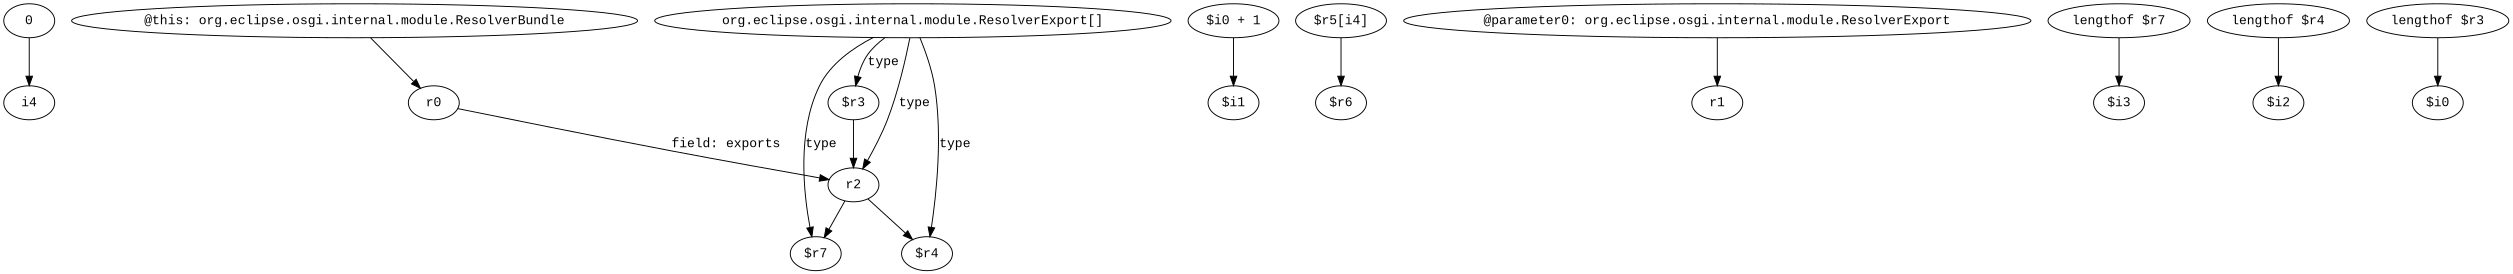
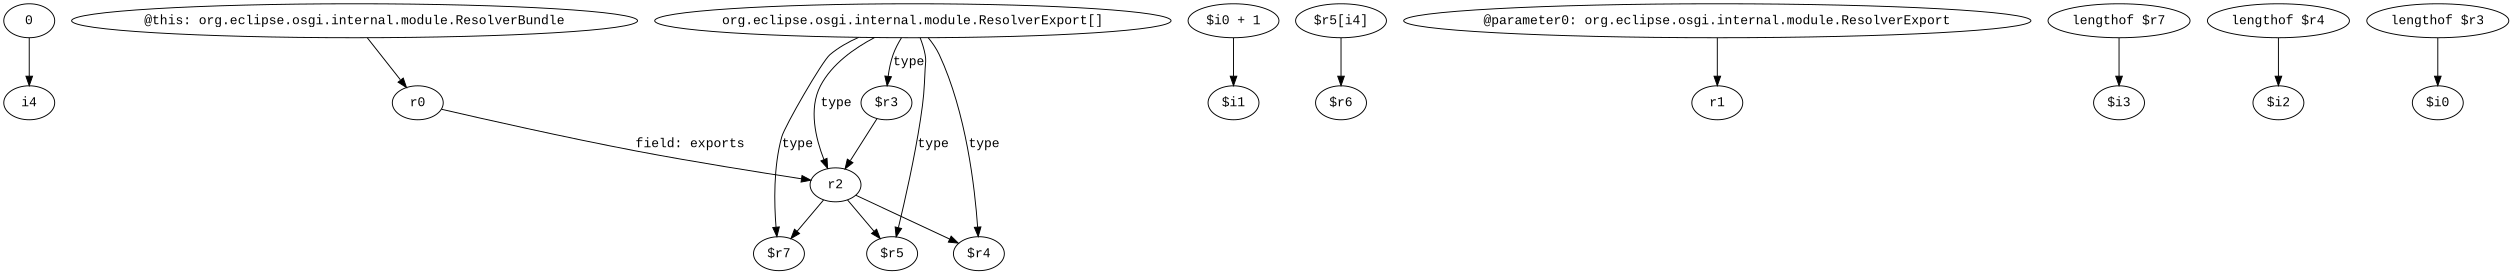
none -> (892, 254)
